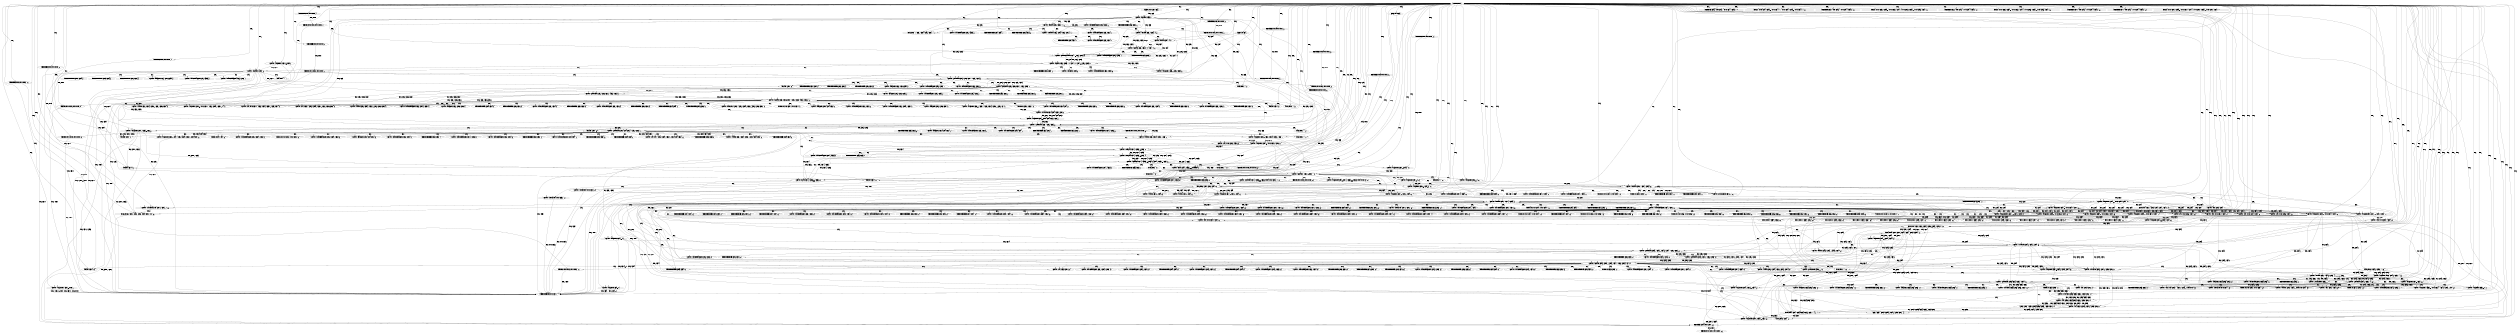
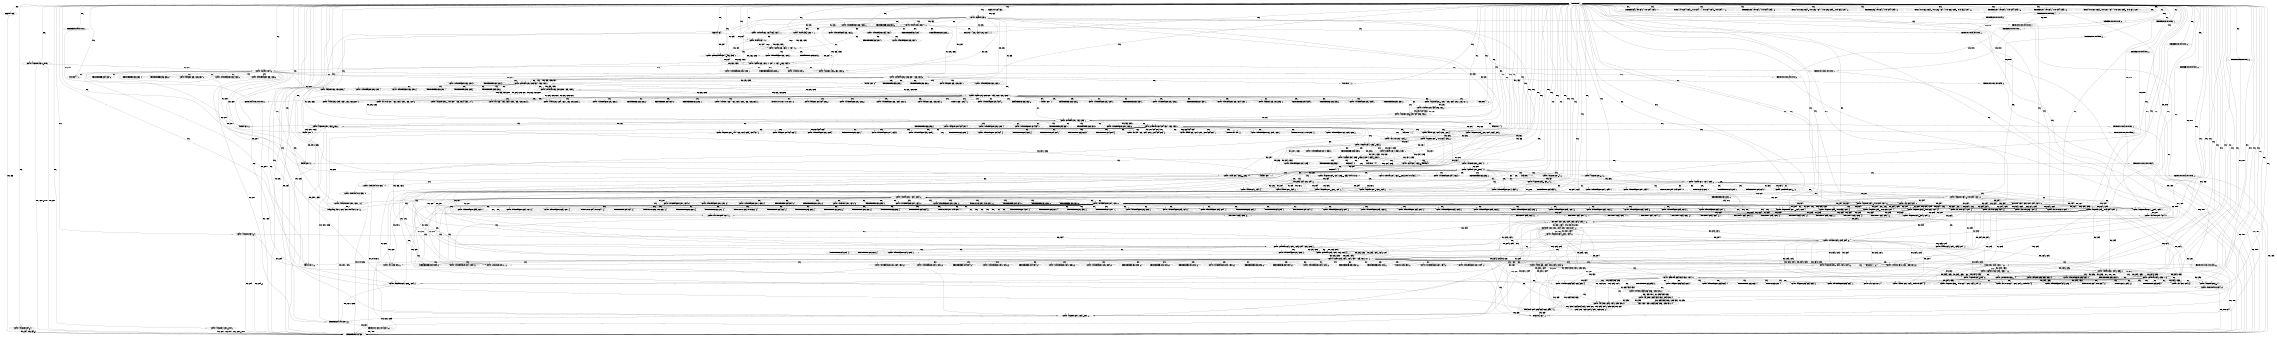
none -> (367, 331)
